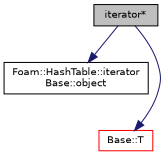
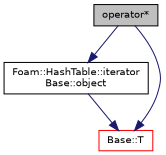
(126, 15) -> (126, 15)
none -> (100, 108)
